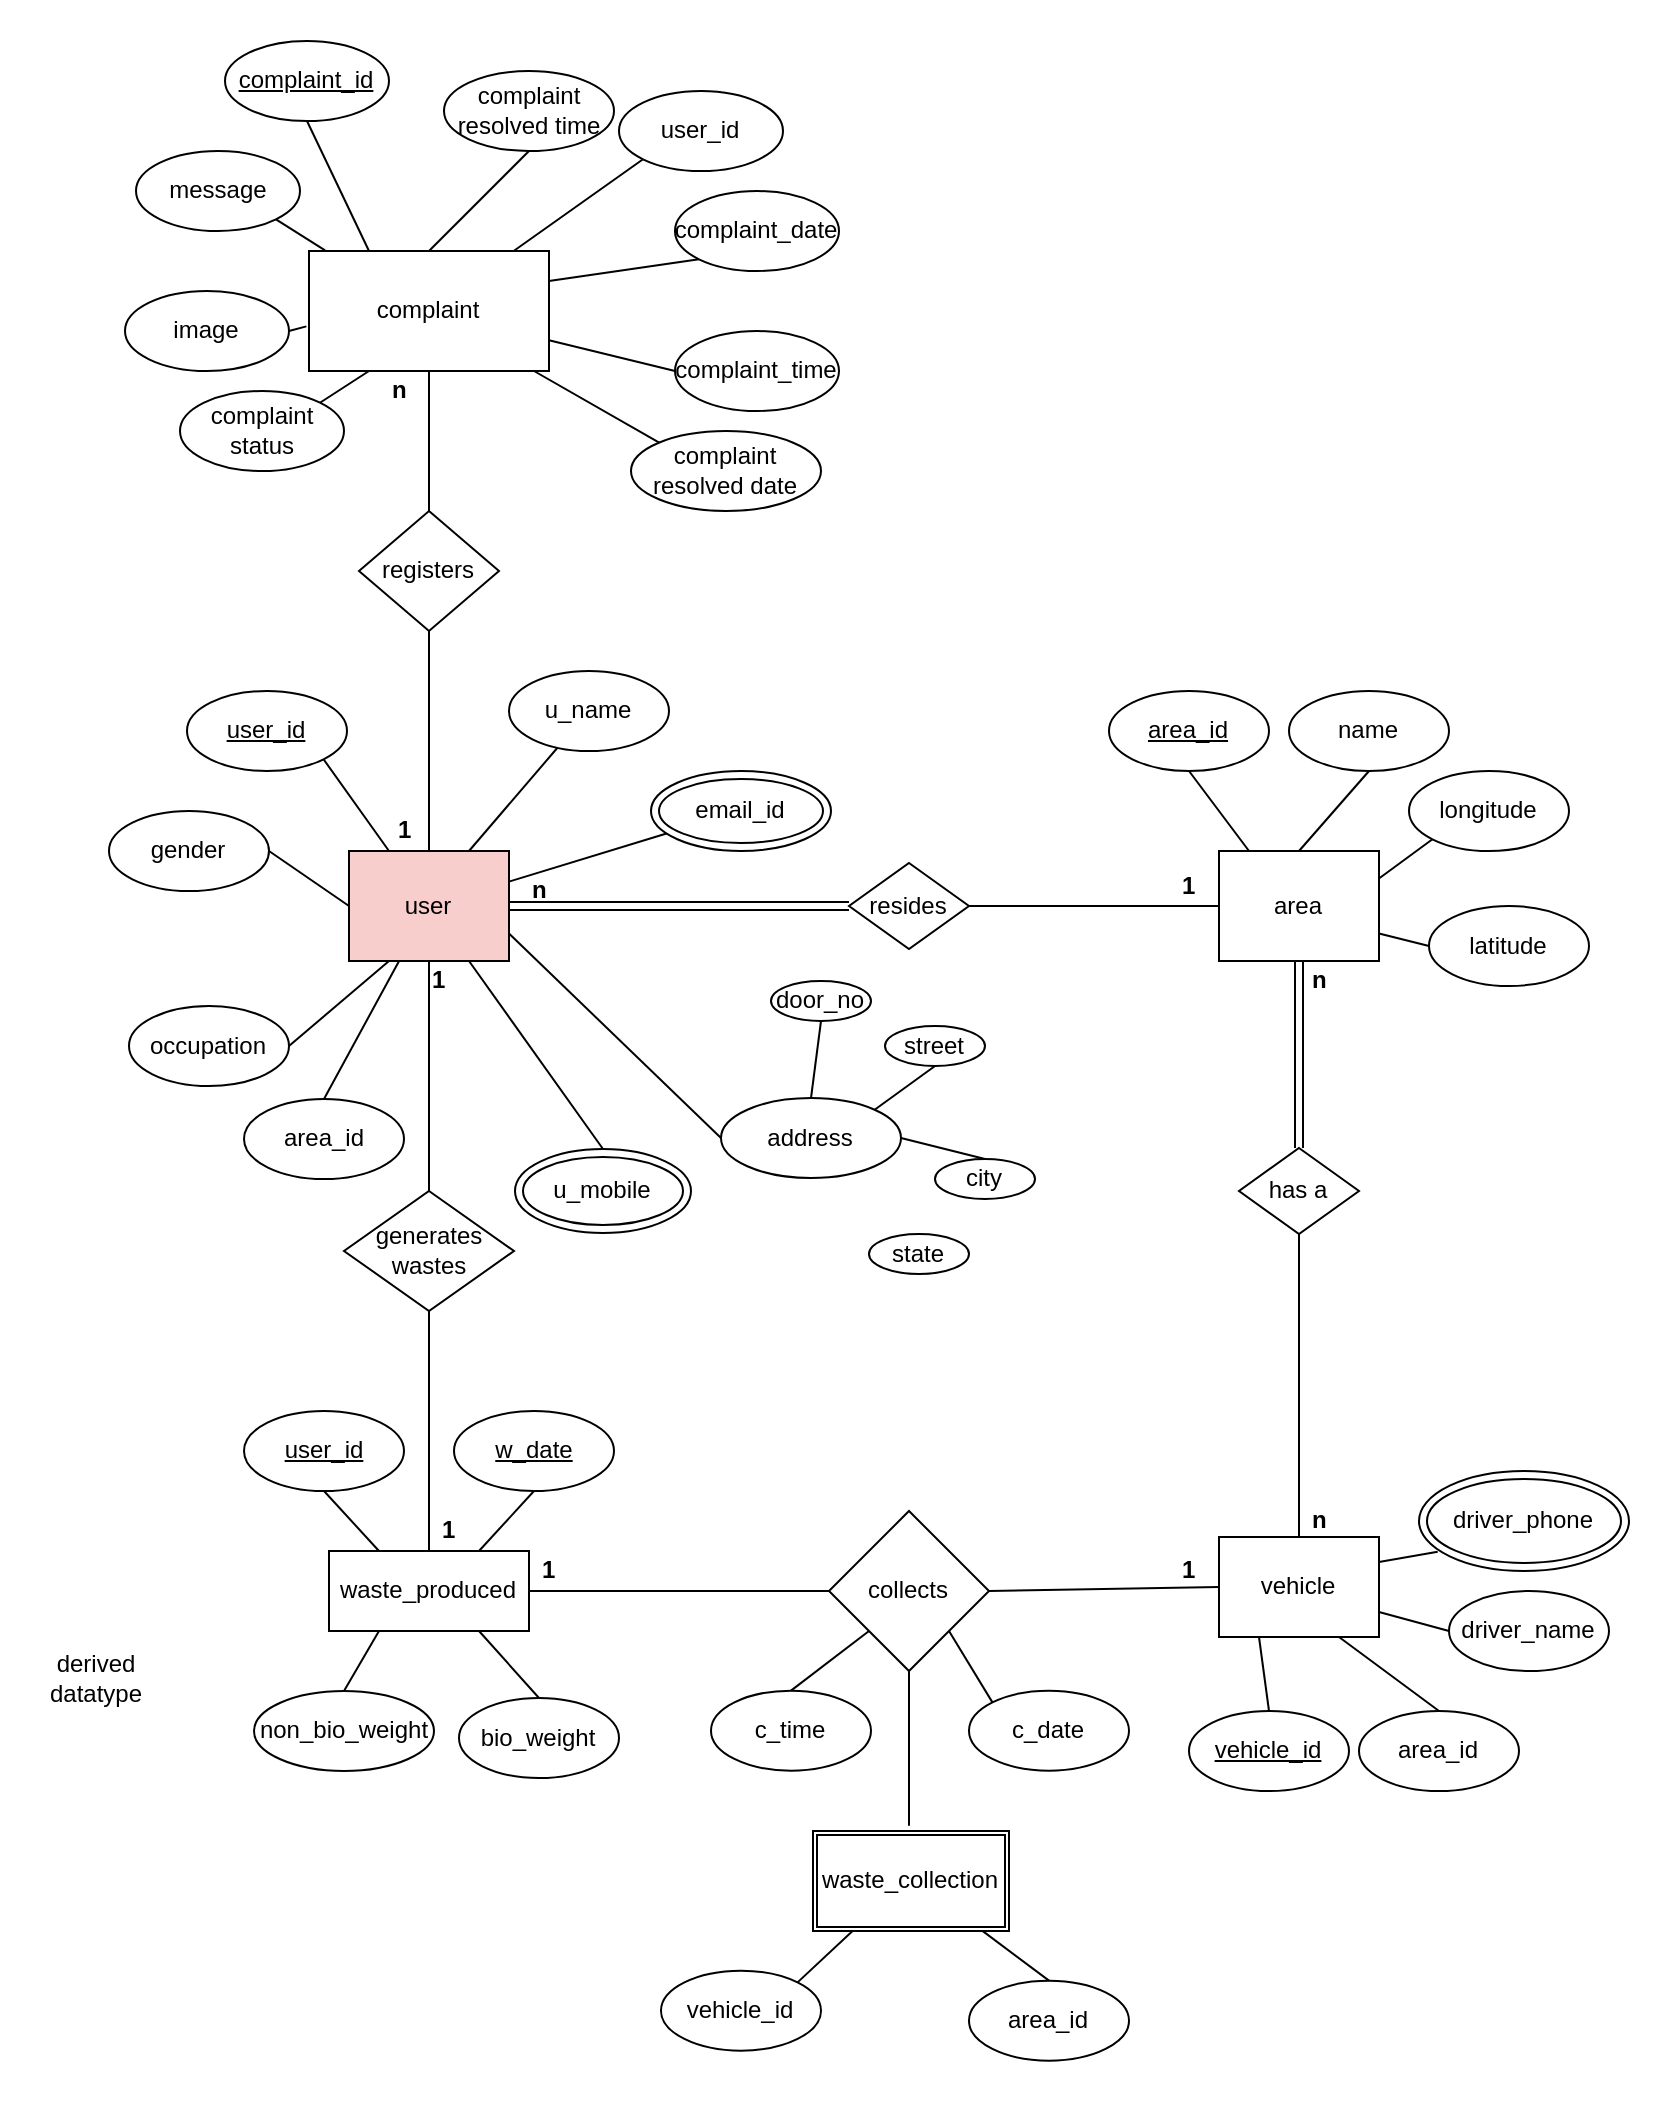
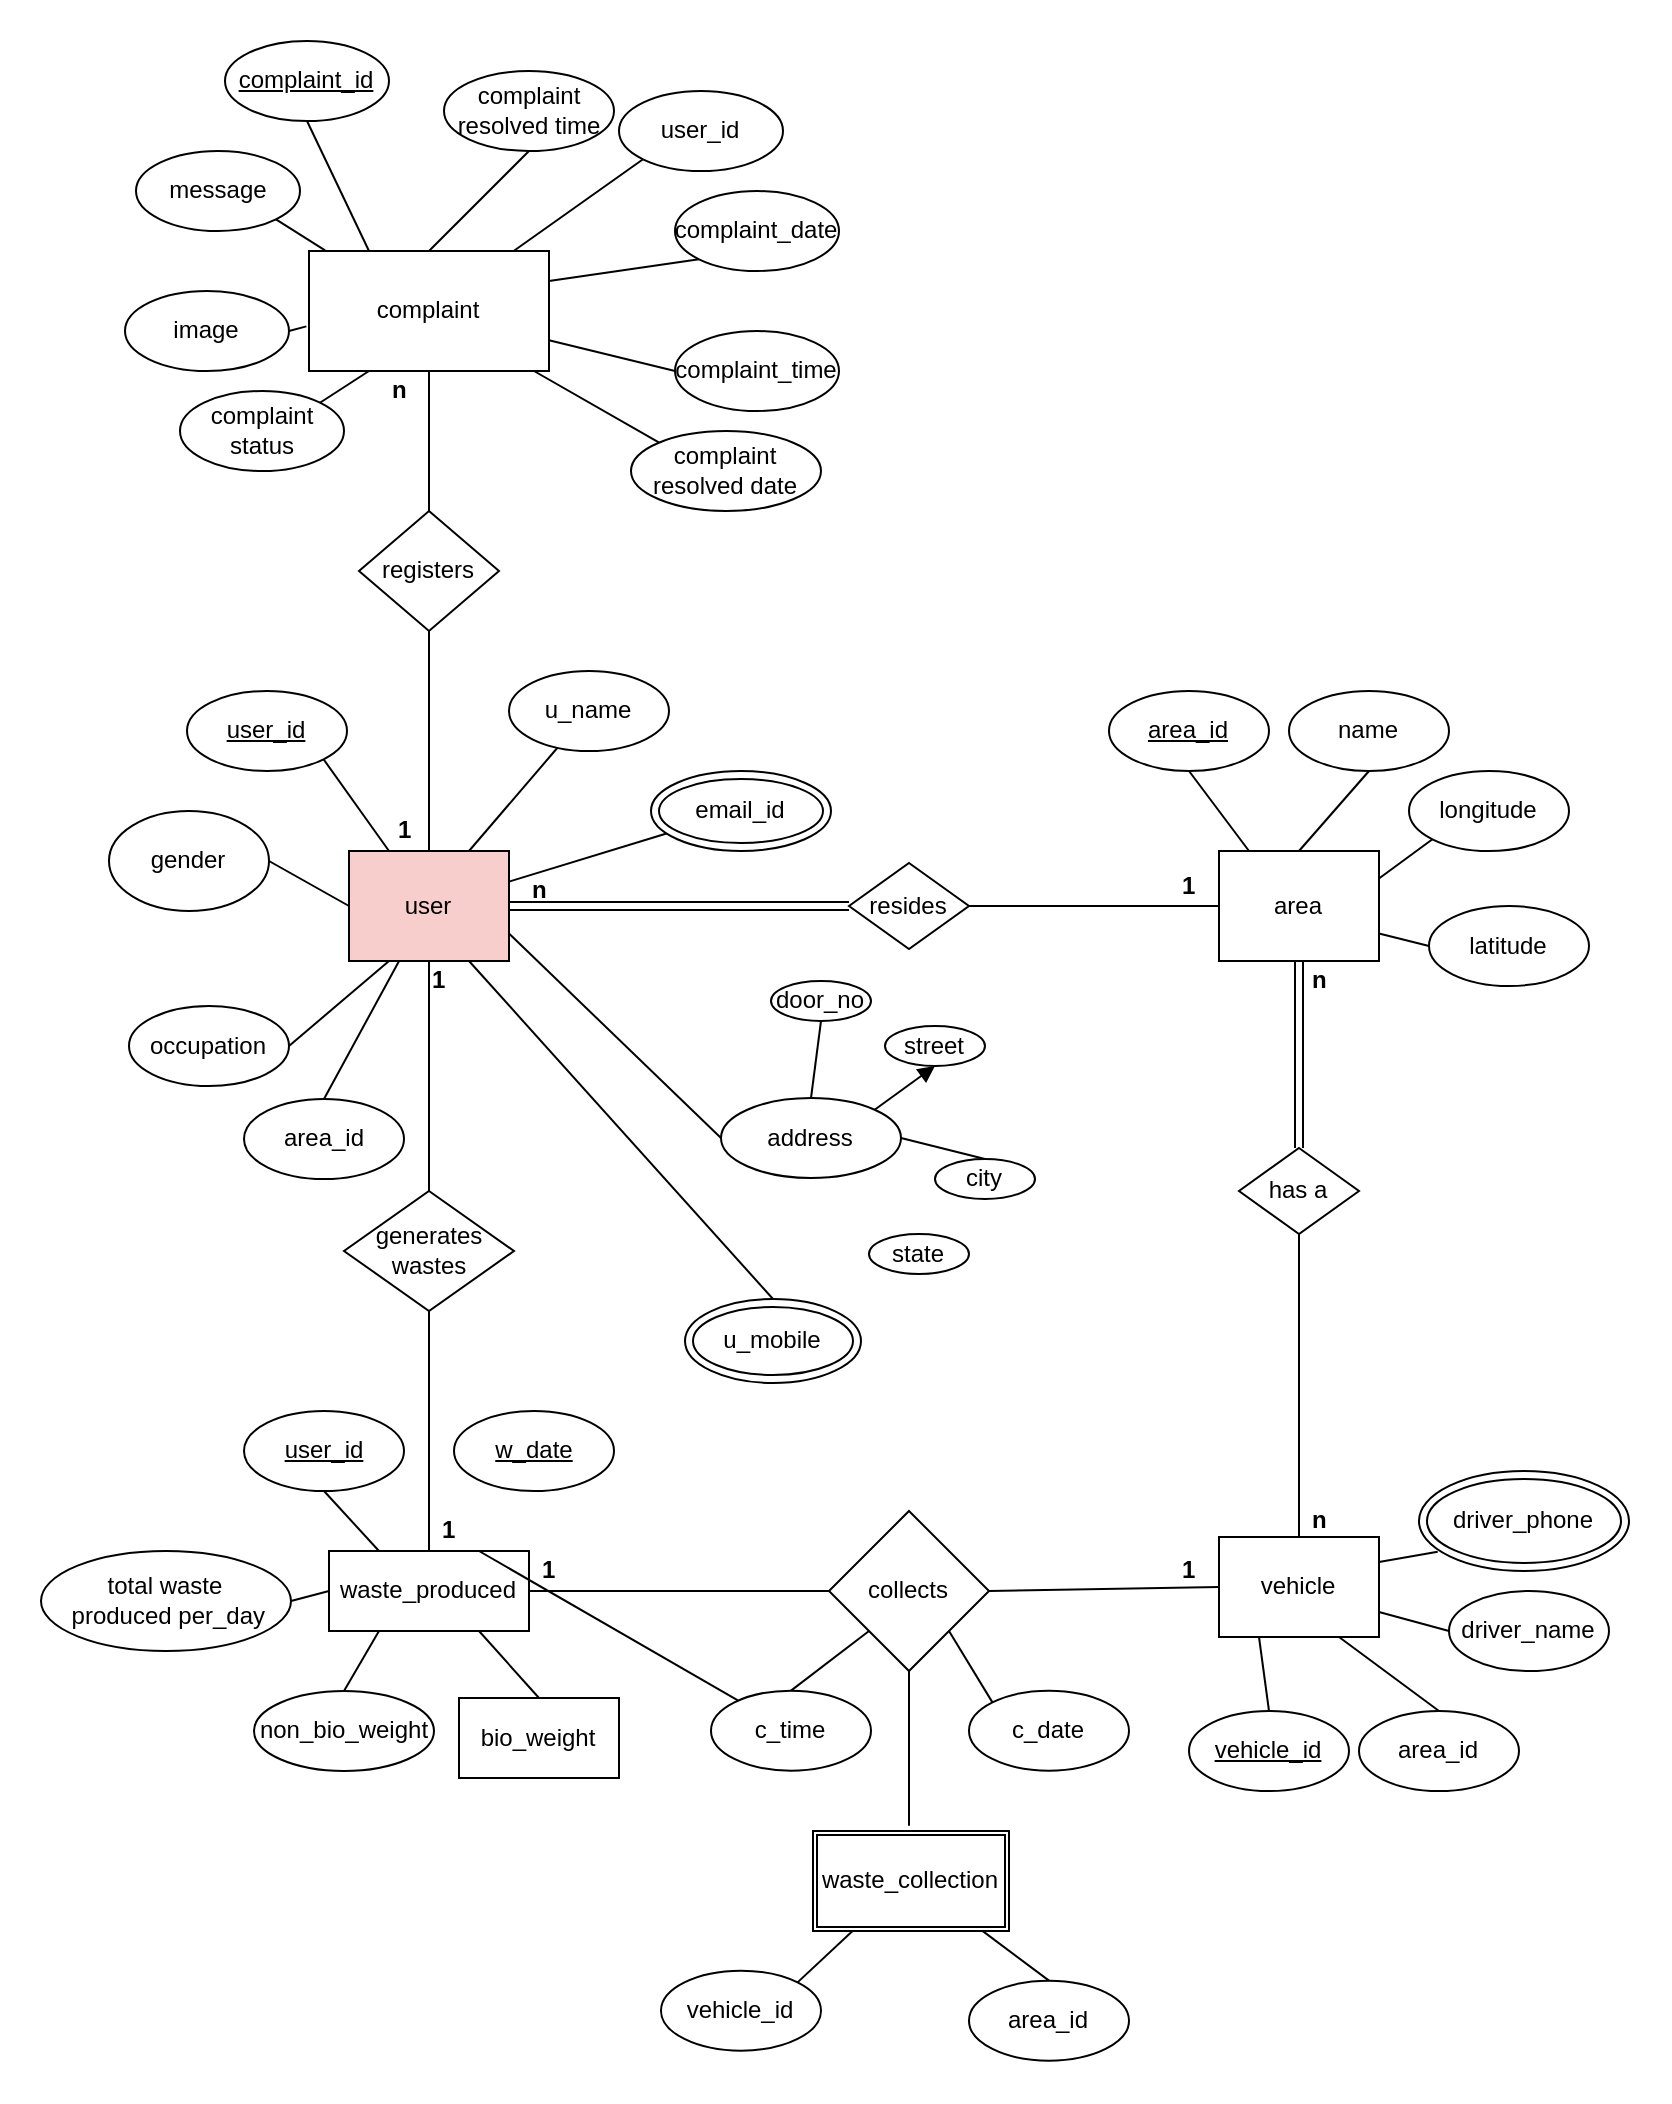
(189, 851) -> (189, 861)
(927, 1072) -> (921, 1076)
(603, 1191) -> (773, 1341)
(506, 1521) -> (646, 1648)
none -> (310, 1596)
none -> (166, 1601)
(96, 1678) -> none
(539, 1738) -> (539, 1738)
